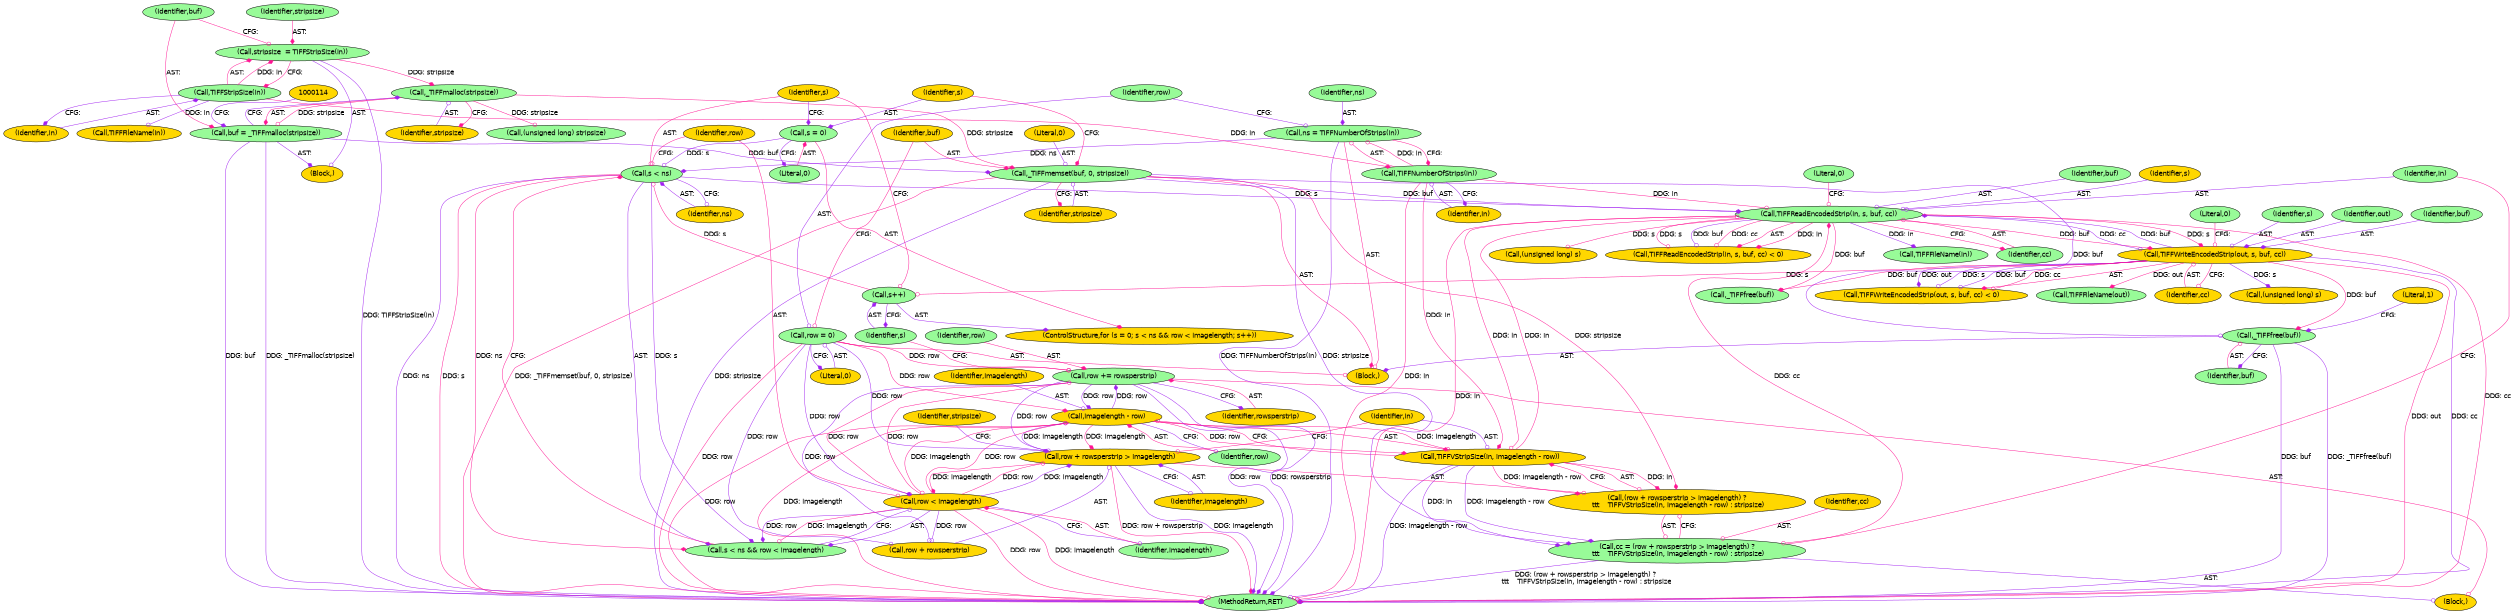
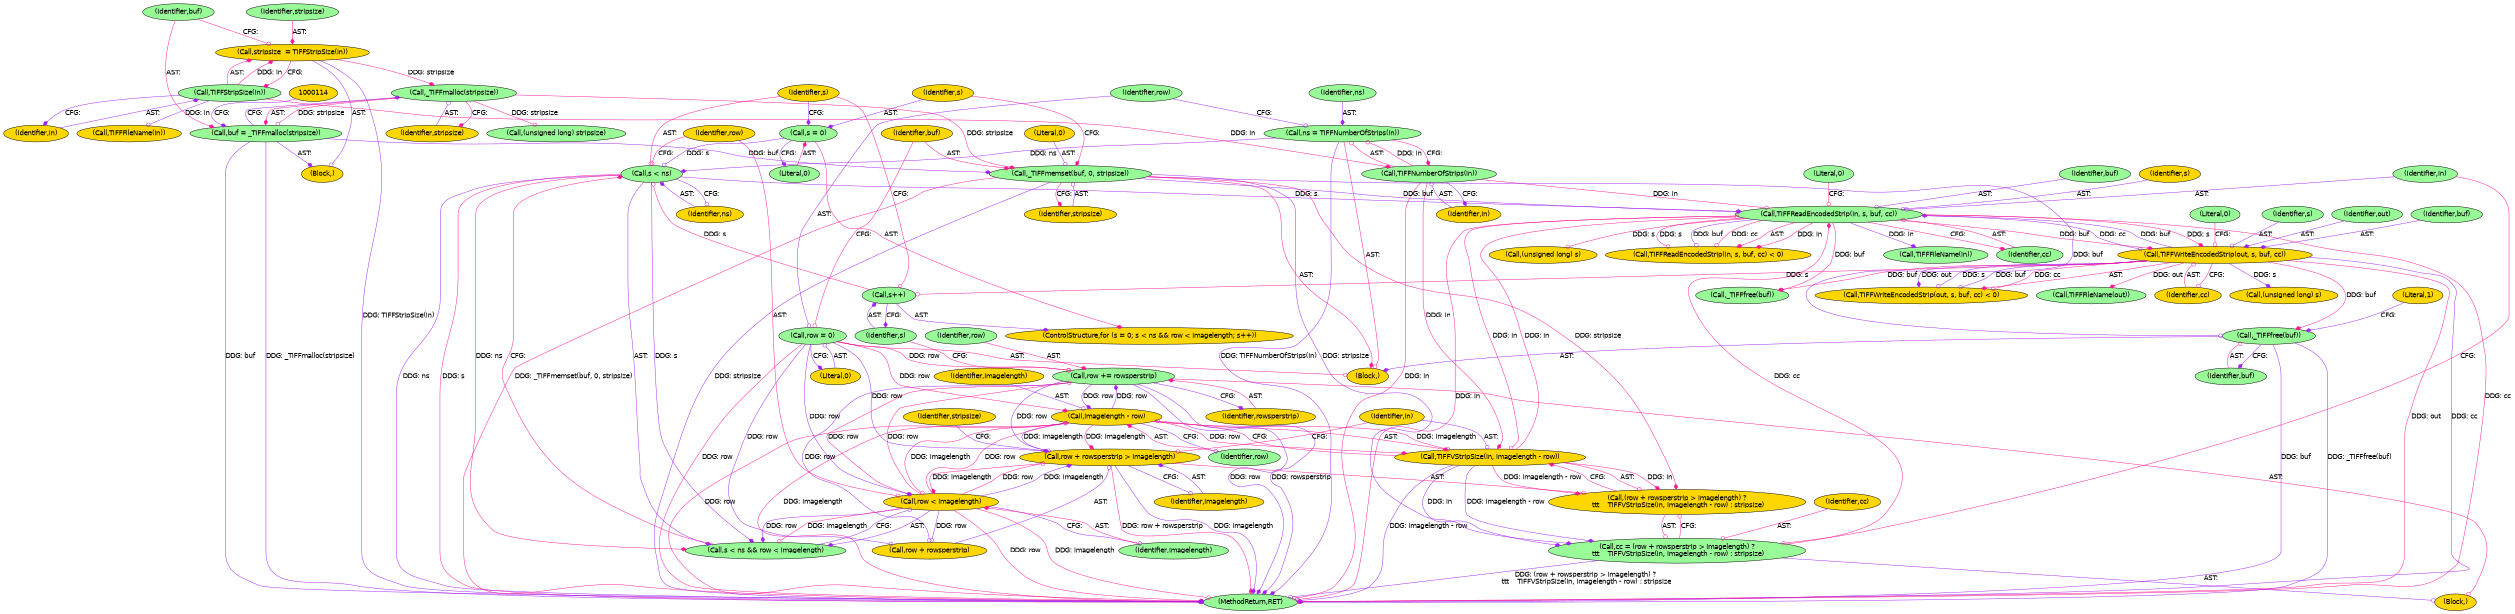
(292, 53) -> (292, 53)
